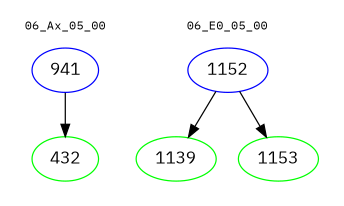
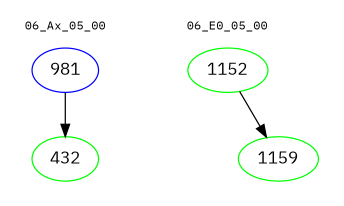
(65, 70) -> (65, 70)
(228, 70) -> (228, 70)
(176, 159) -> none
(278, 159) -> (278, 159)
